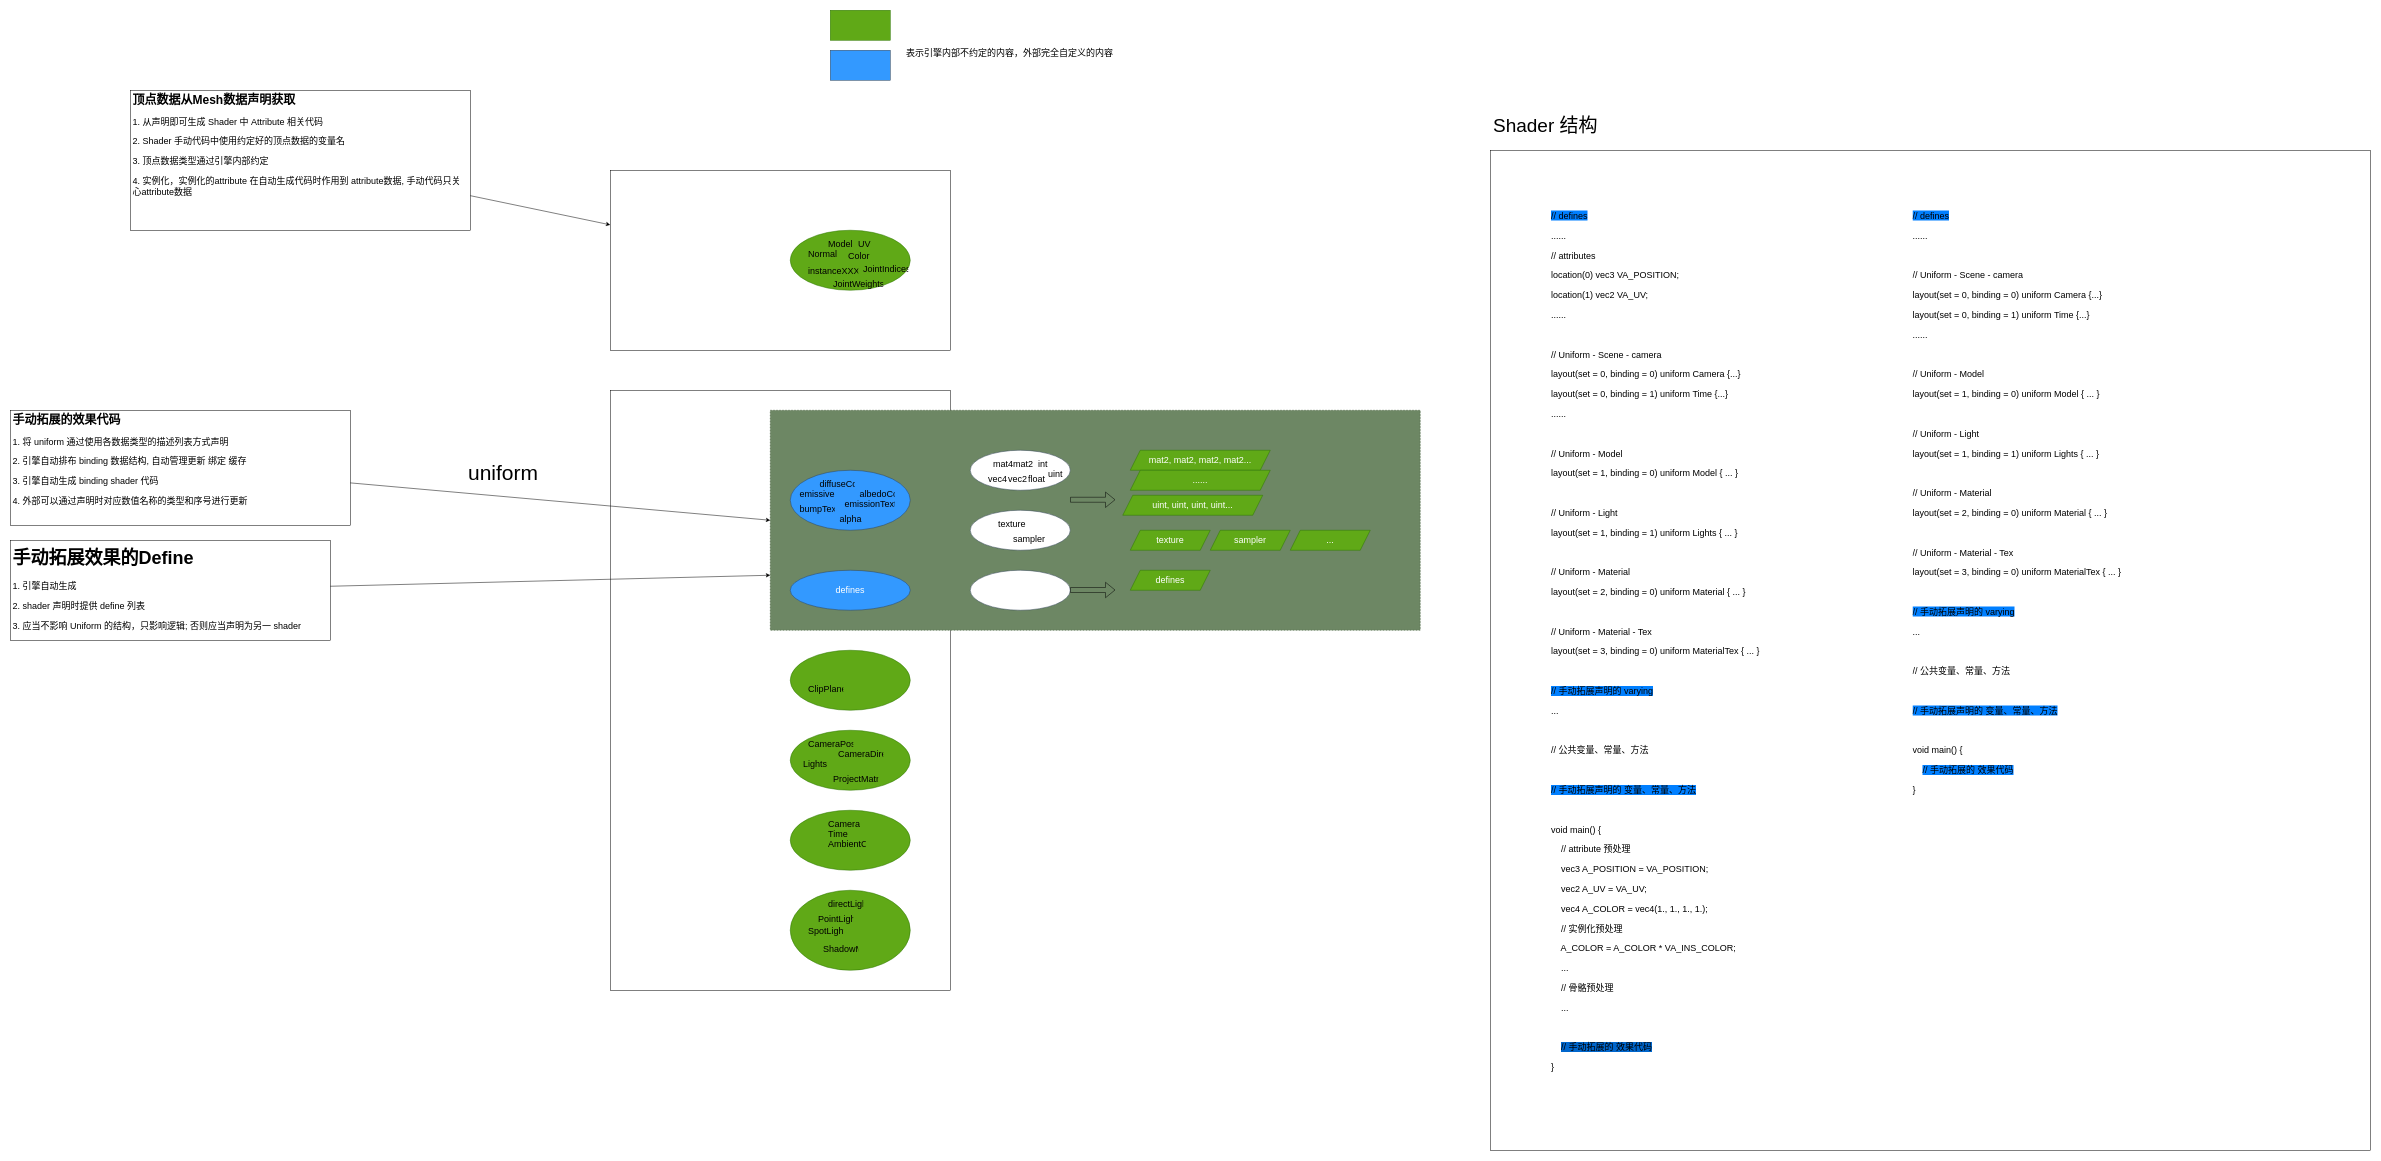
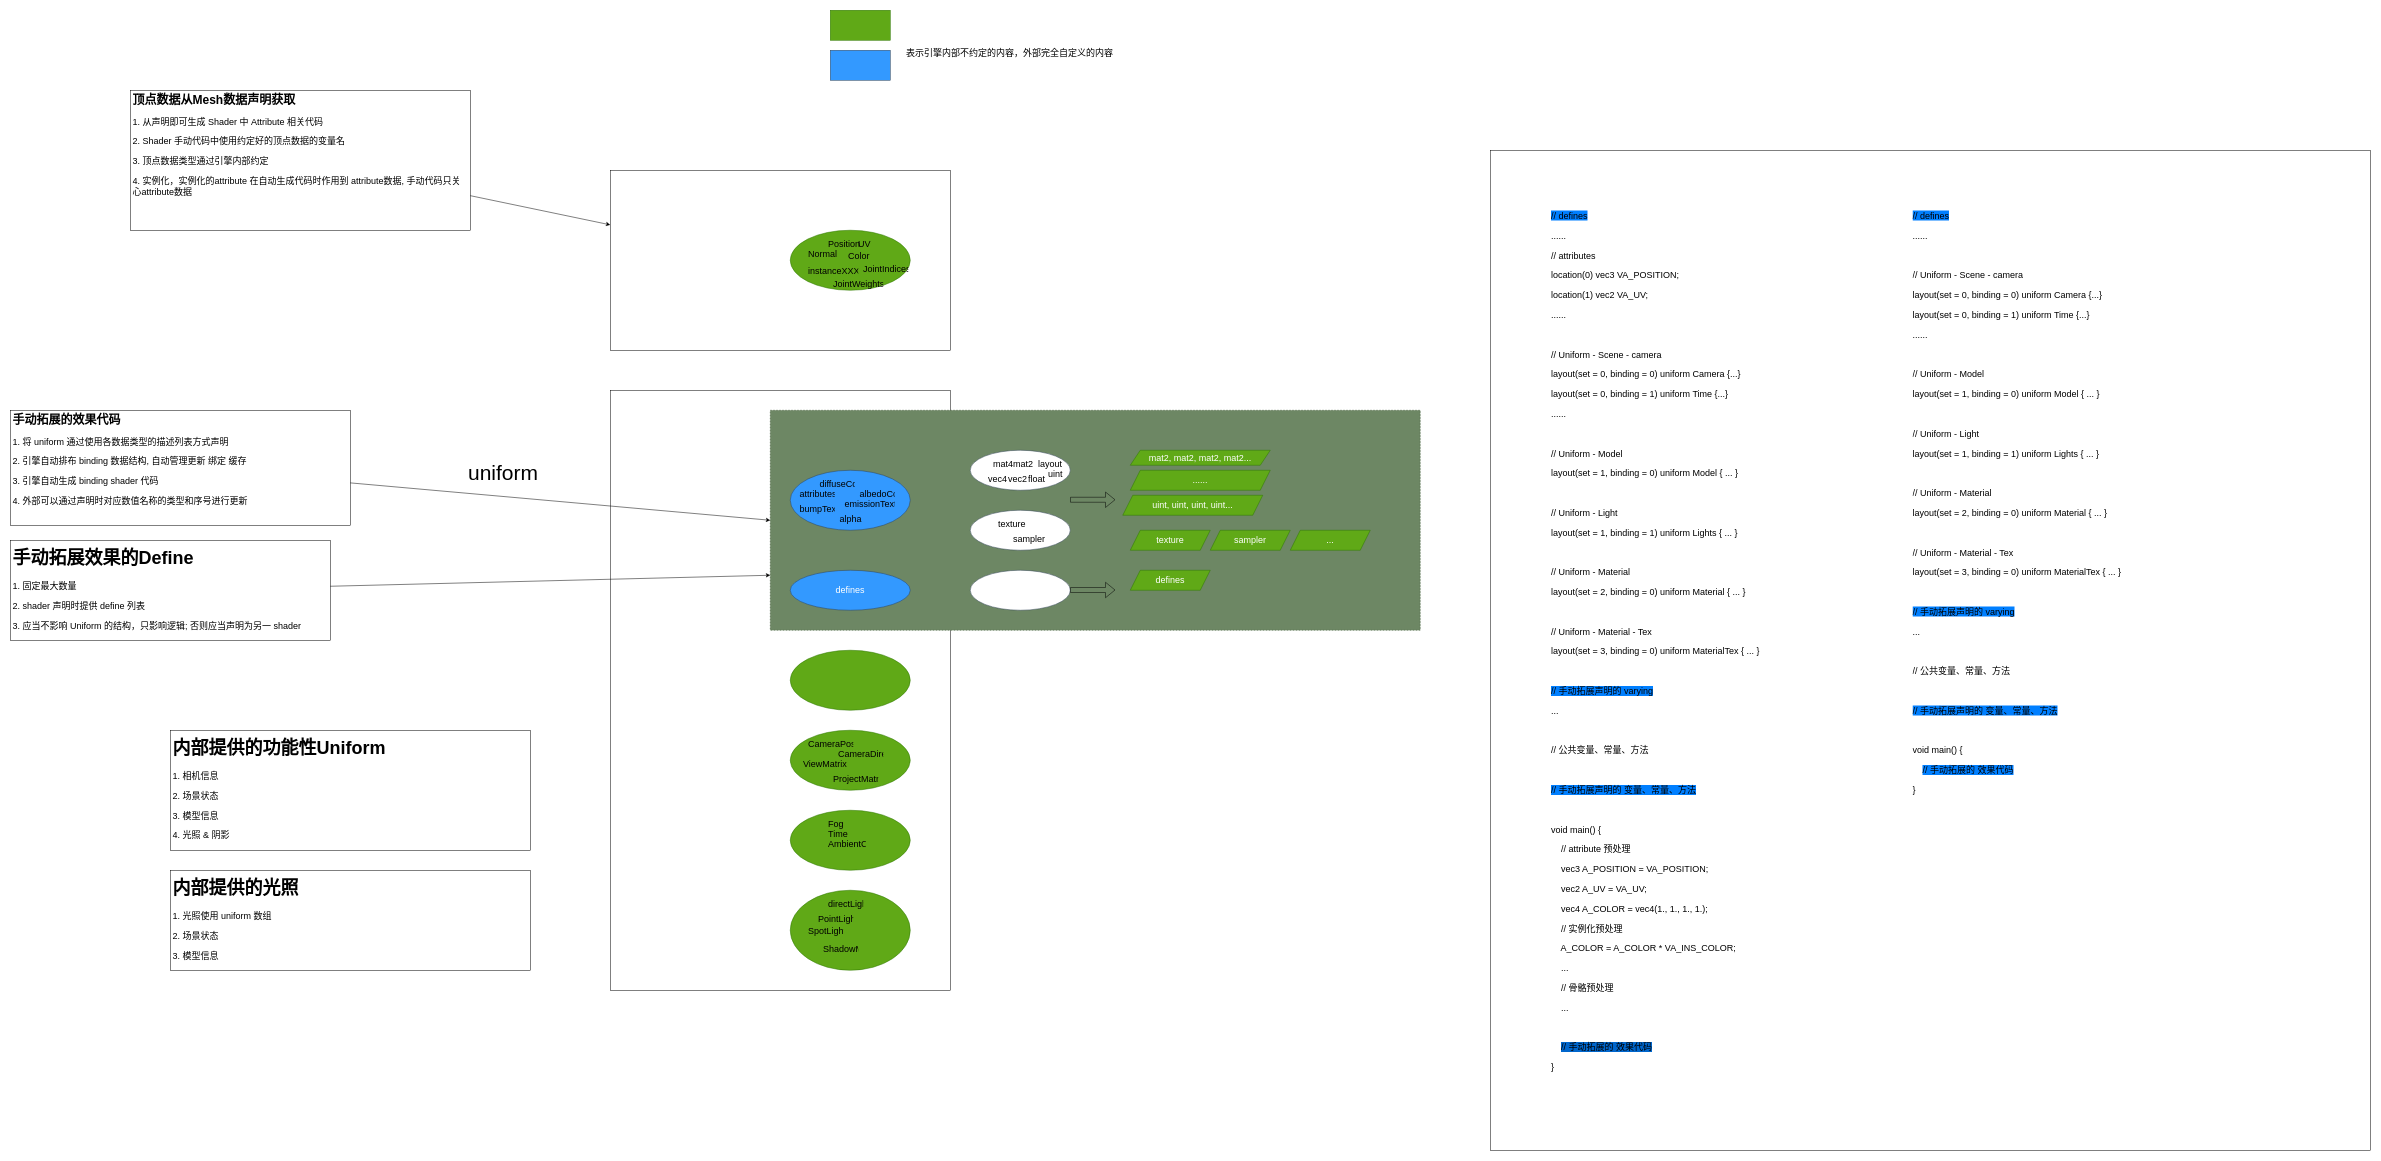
(1560, 123) -> none
(839, 244) -> (846, 244)
(1200, 460) -> (1200, 458)
(1044, 464) -> (1052, 464)
(829, 494) -> (824, 494)
(160, 557) -> (160, 557)
(825, 688) -> none
(817, 764) -> (826, 764)
none -> (350, 790)
(843, 824) -> (836, 824)
none -> (350, 920)
